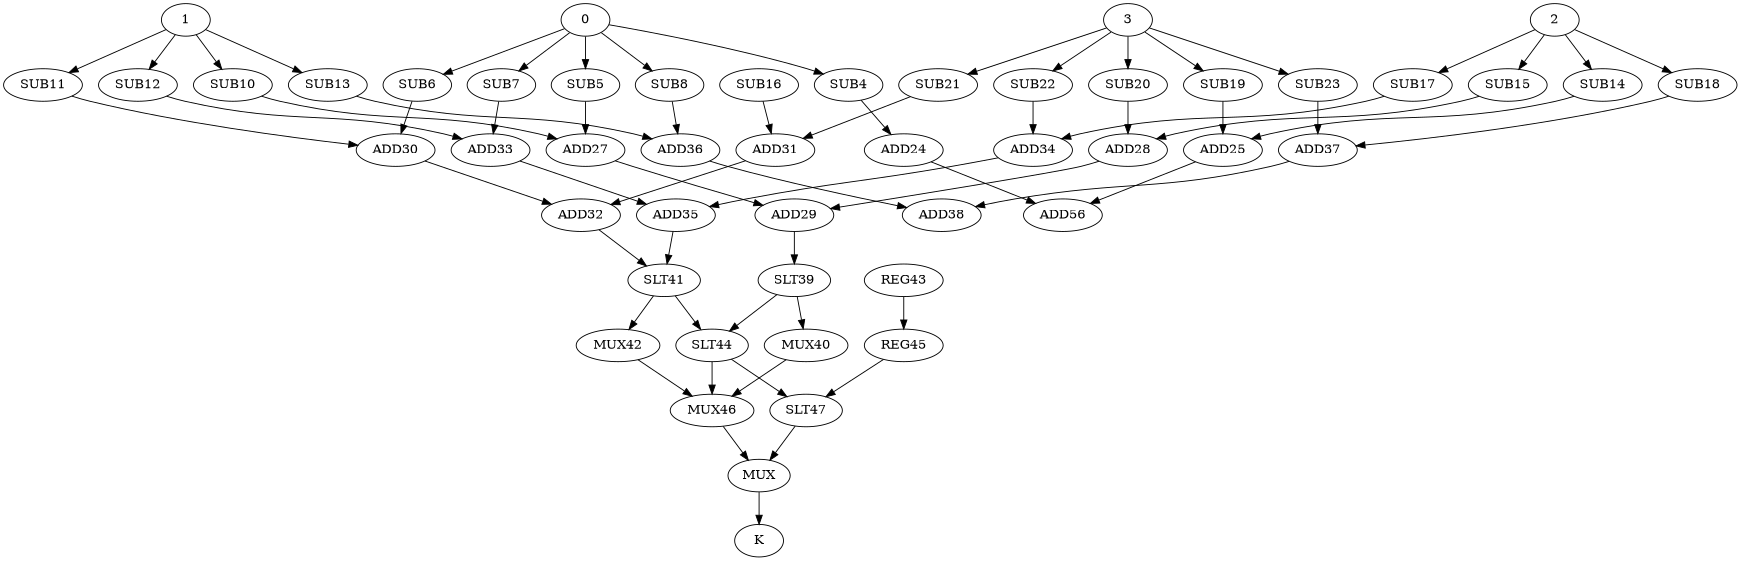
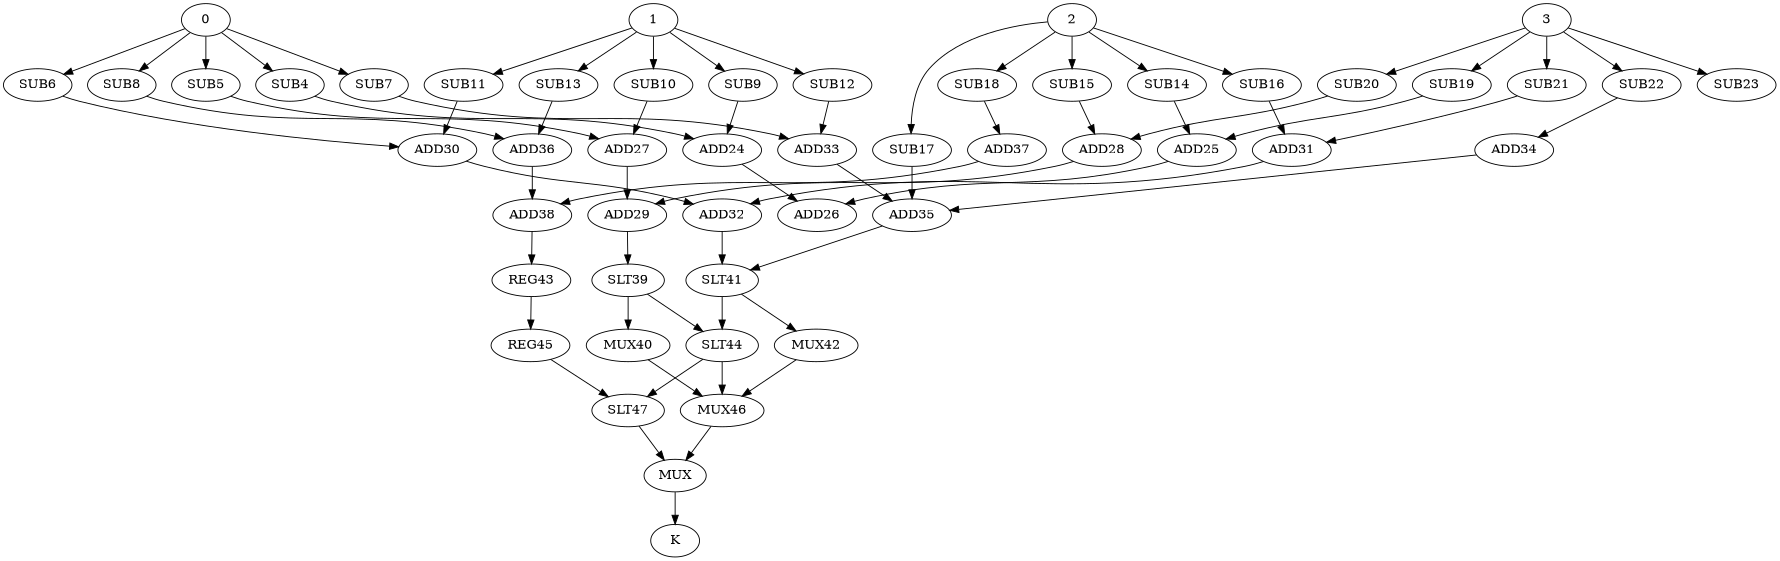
none -> (1158, 50)
none -> (743, 85)
(1318, 113) -> none
(1235, 117) -> (912, 178)
(1063, 215) -> (817, 215)
none -> (532, 243)
